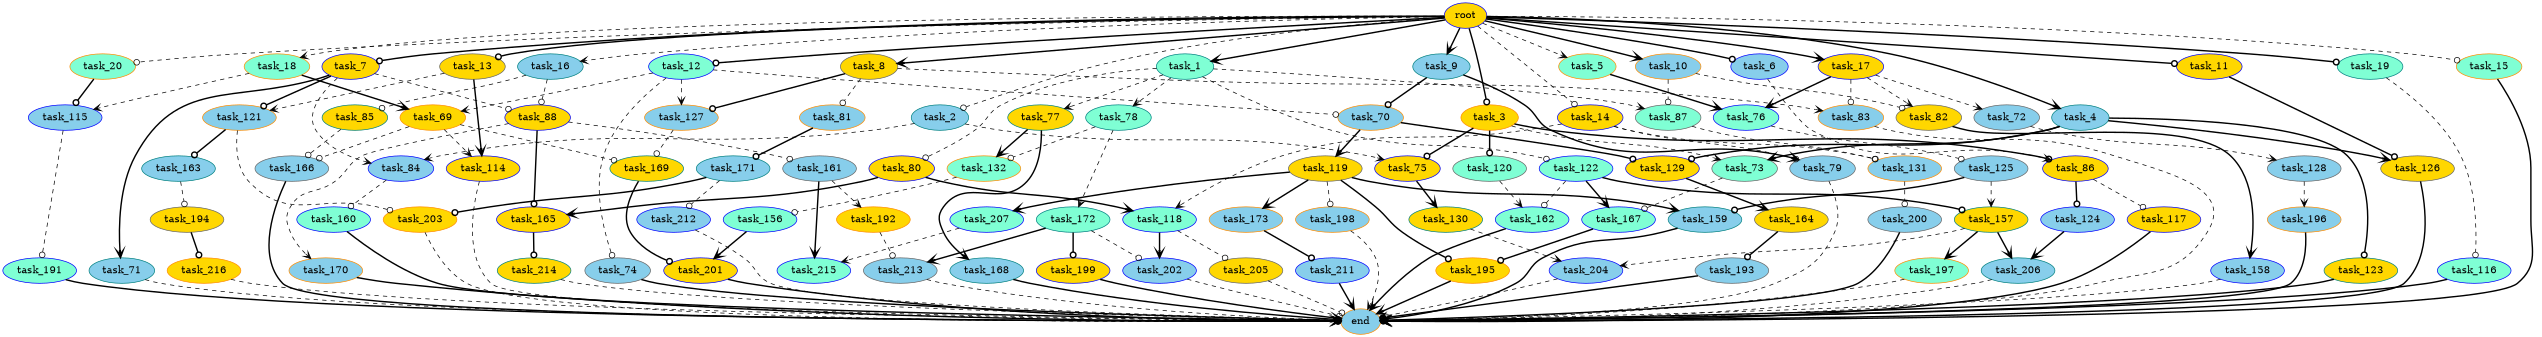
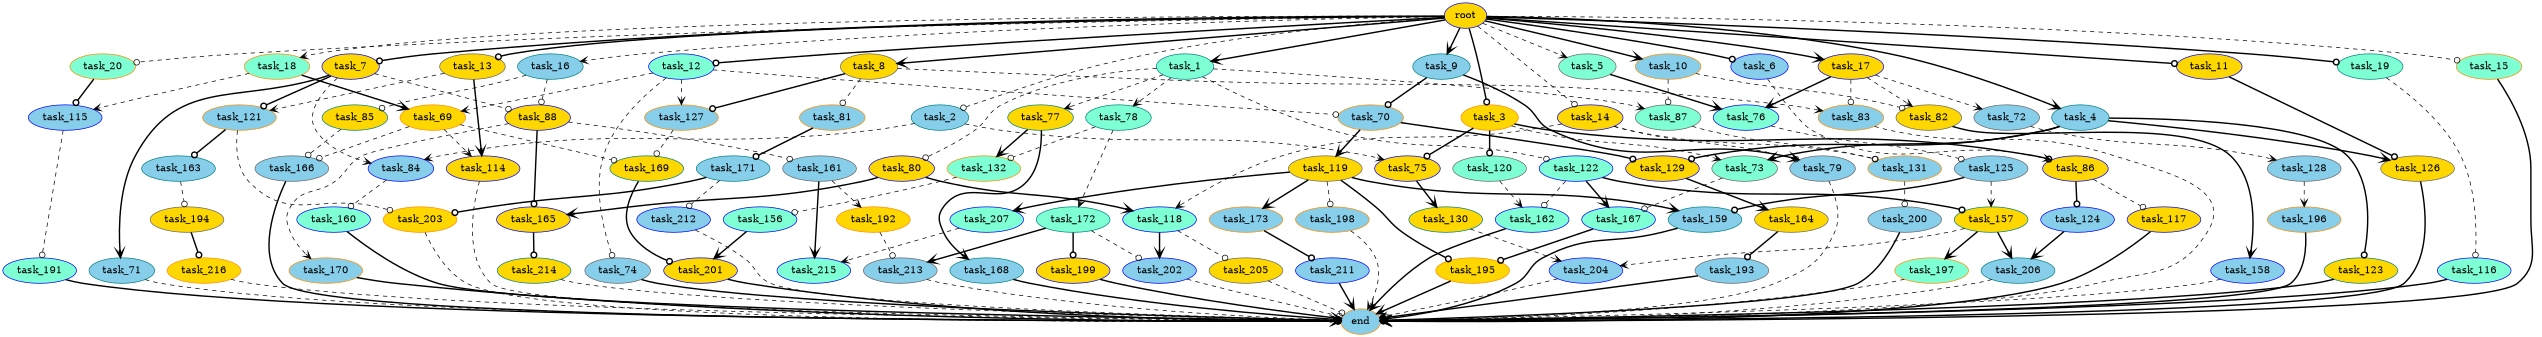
(1587, 67) -> (1587, 67)
